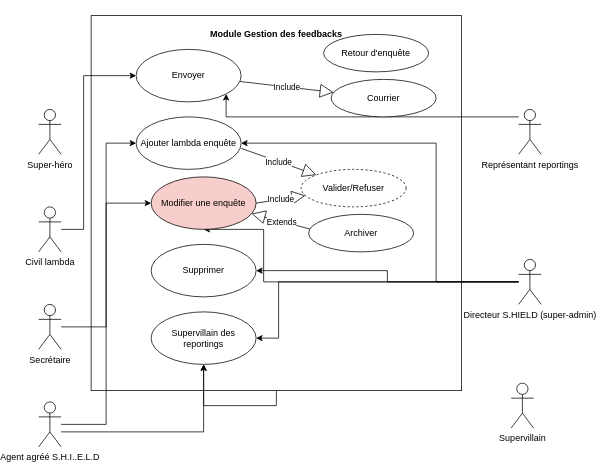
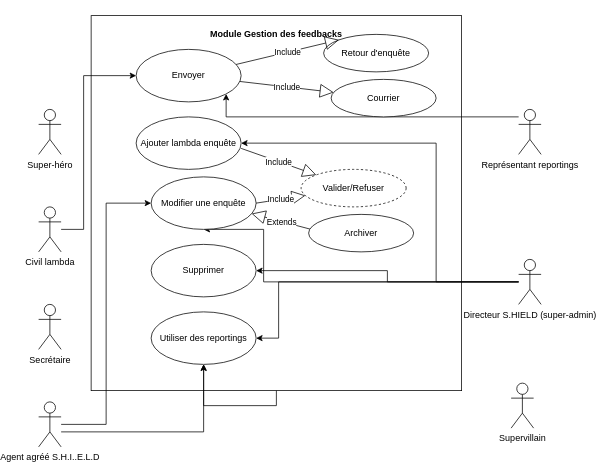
none -> (281, 53)
(106, 143) -> none
(204, 203) -> (204, 203)
(204, 338) -> (204, 338)
